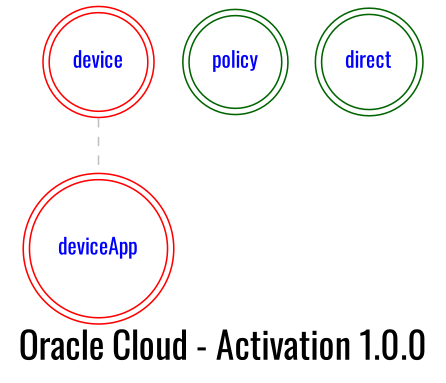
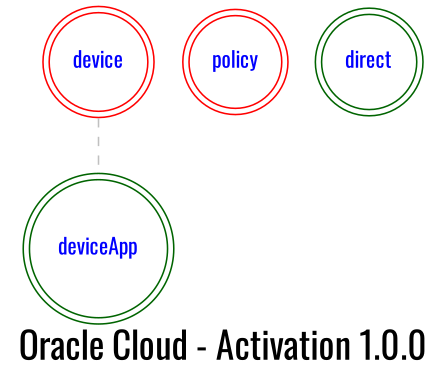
(235, 62) -> (235, 62)
(99, 249) -> (99, 249)
